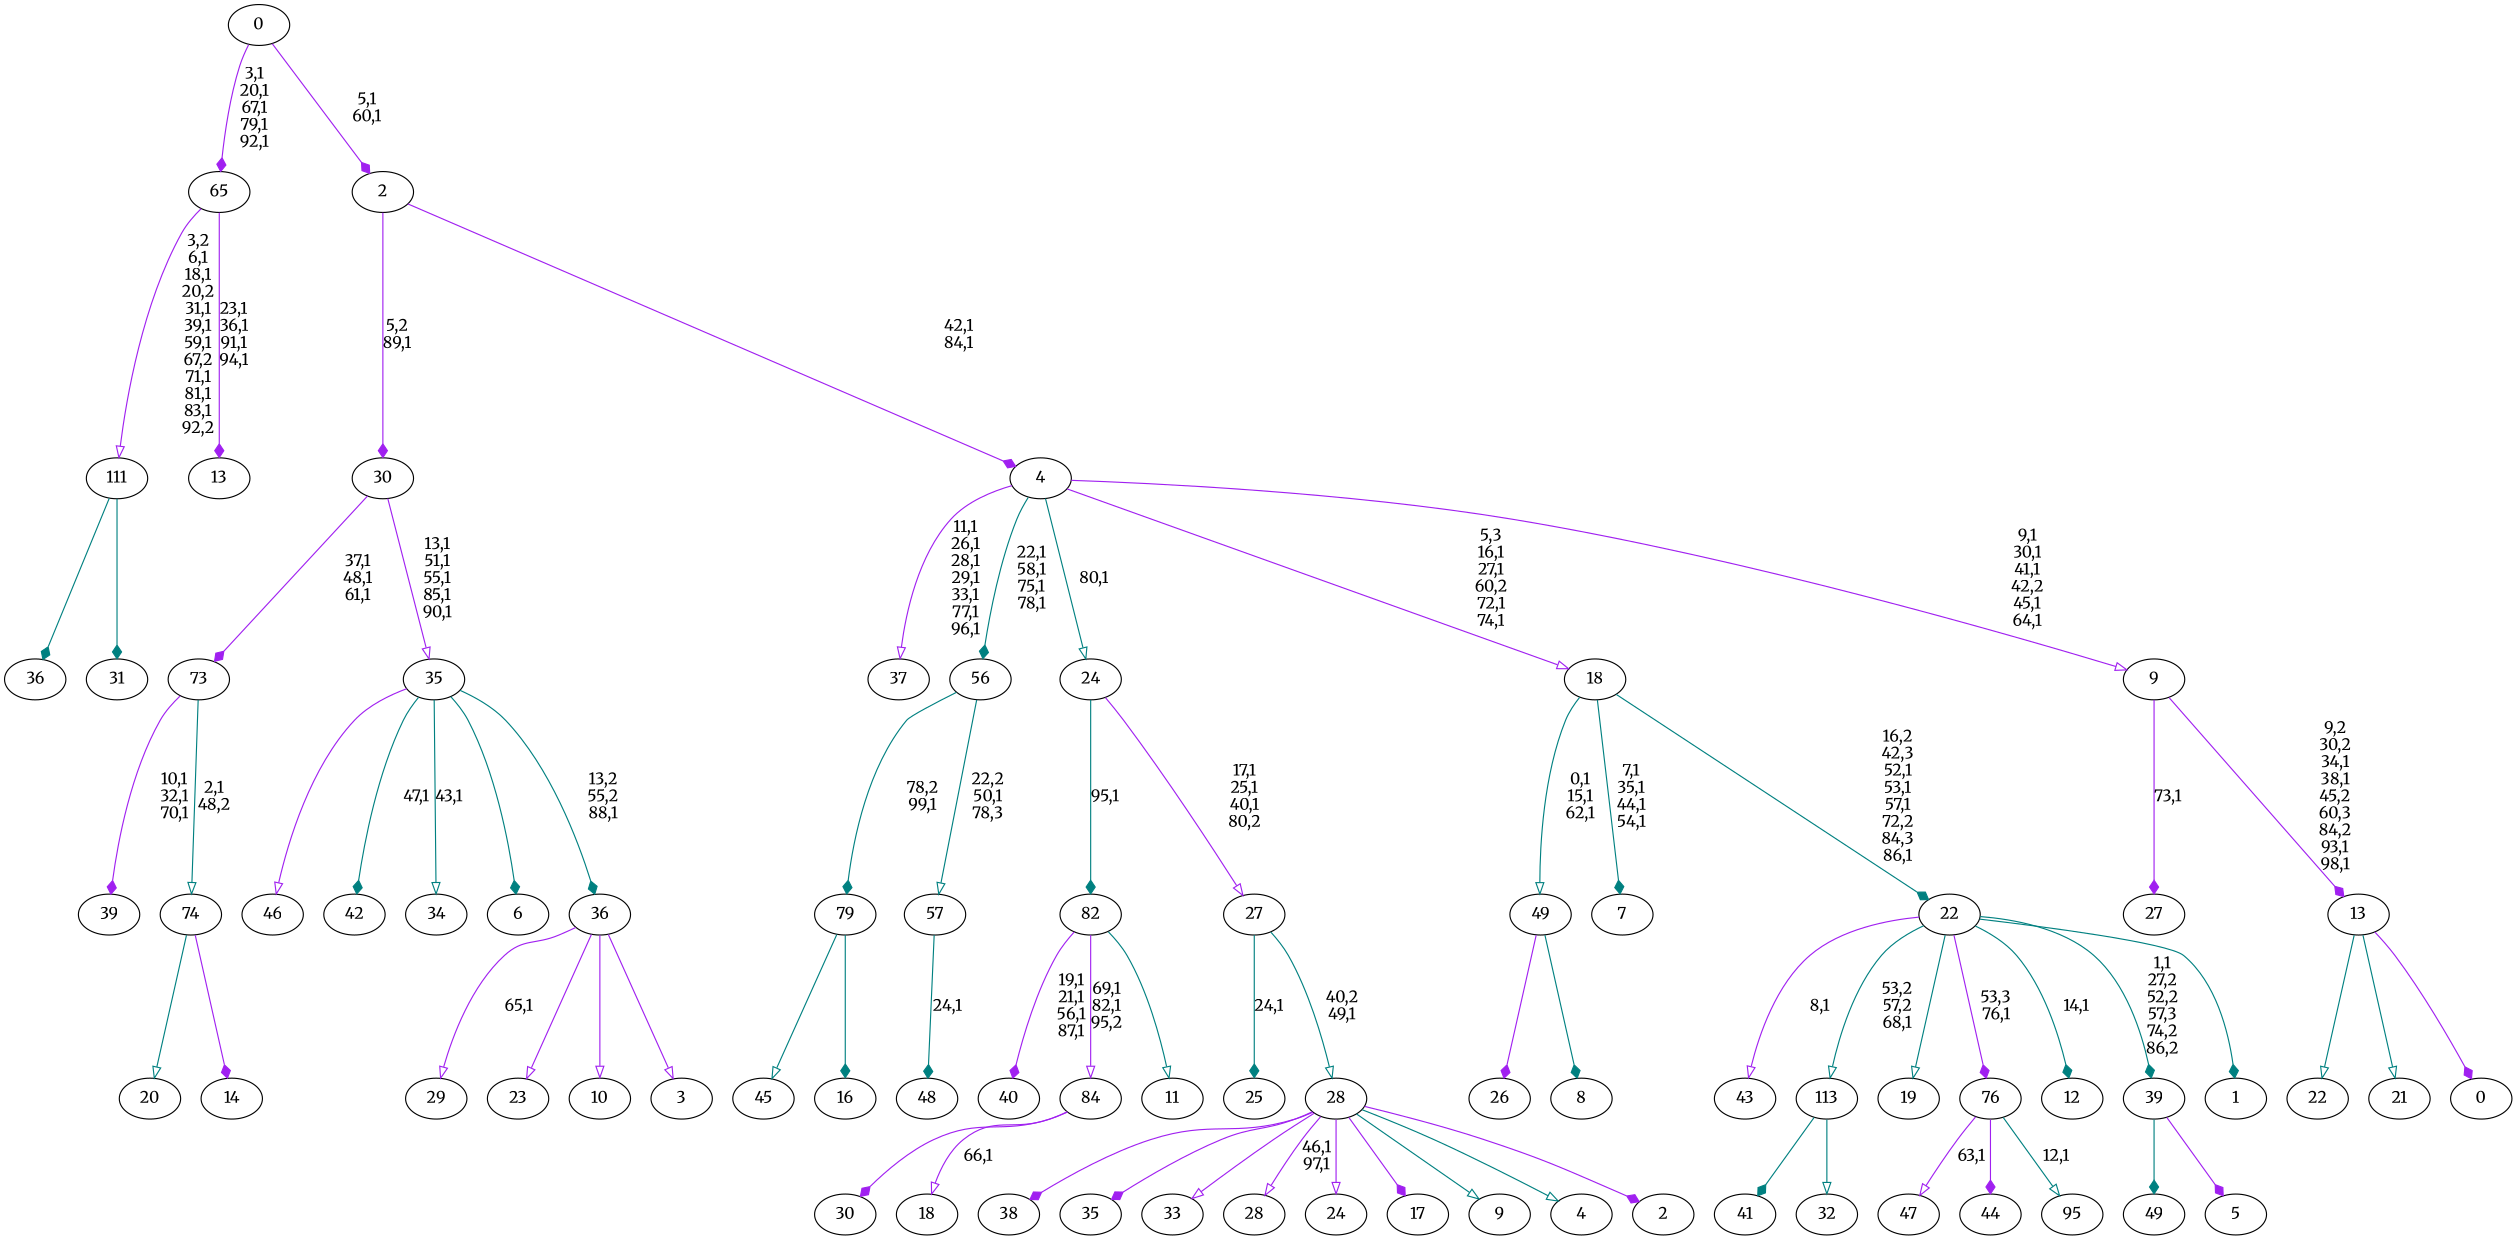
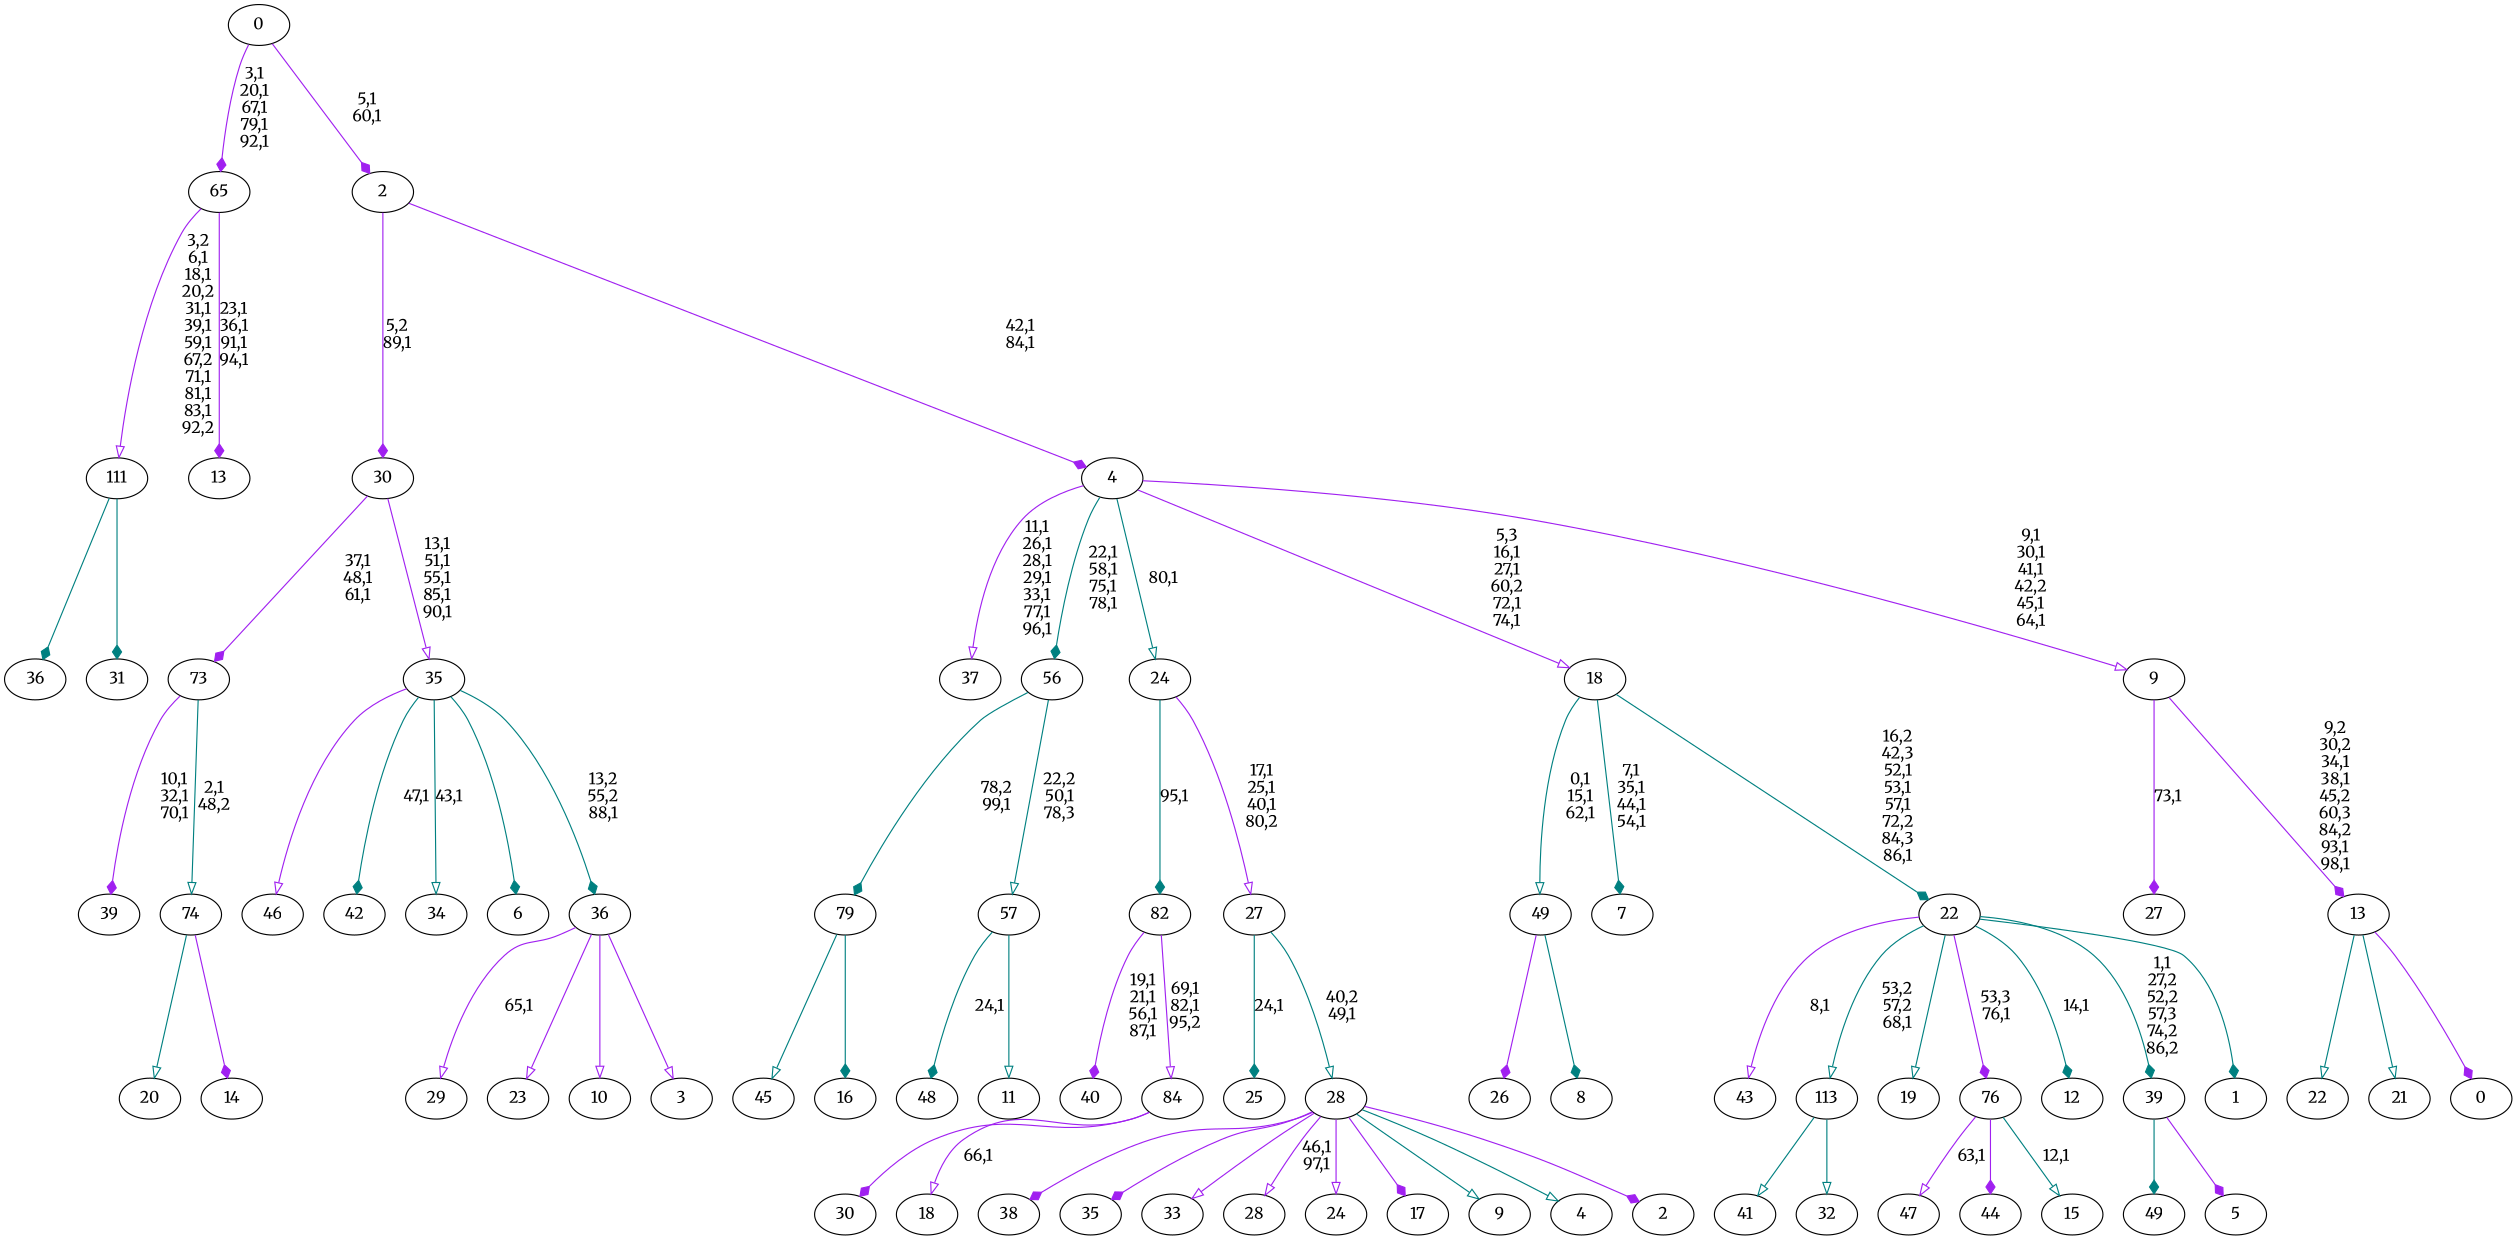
(1146, 995) -> (1009, 1000)
(1790, 1151) -> (1789, 1152)
(2072, 1215) -> (2072, 1215)
